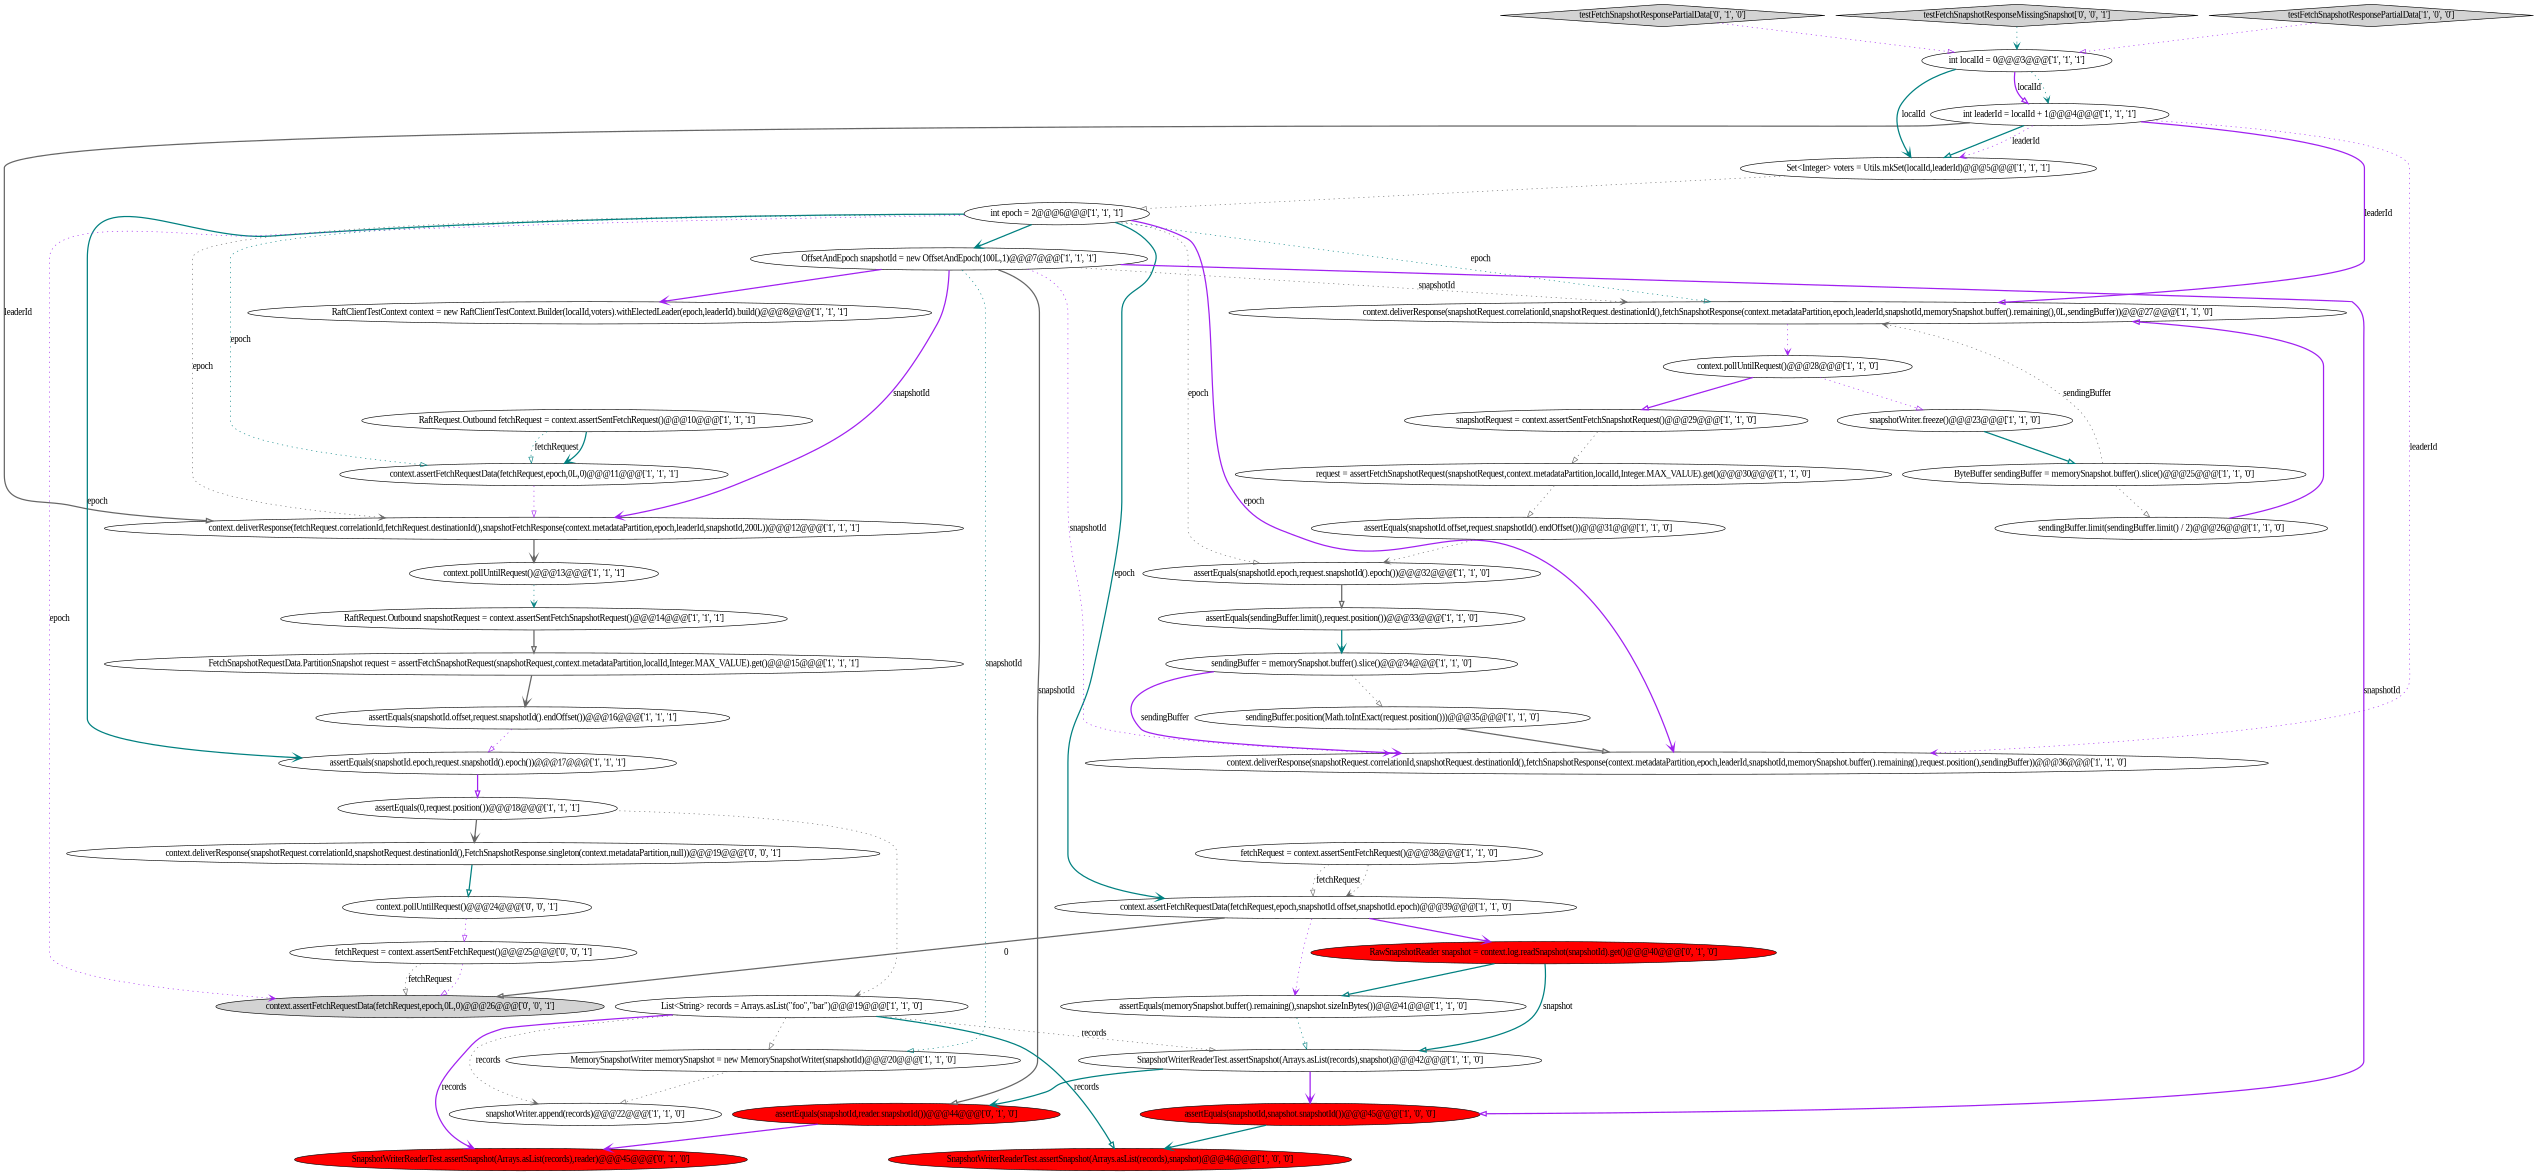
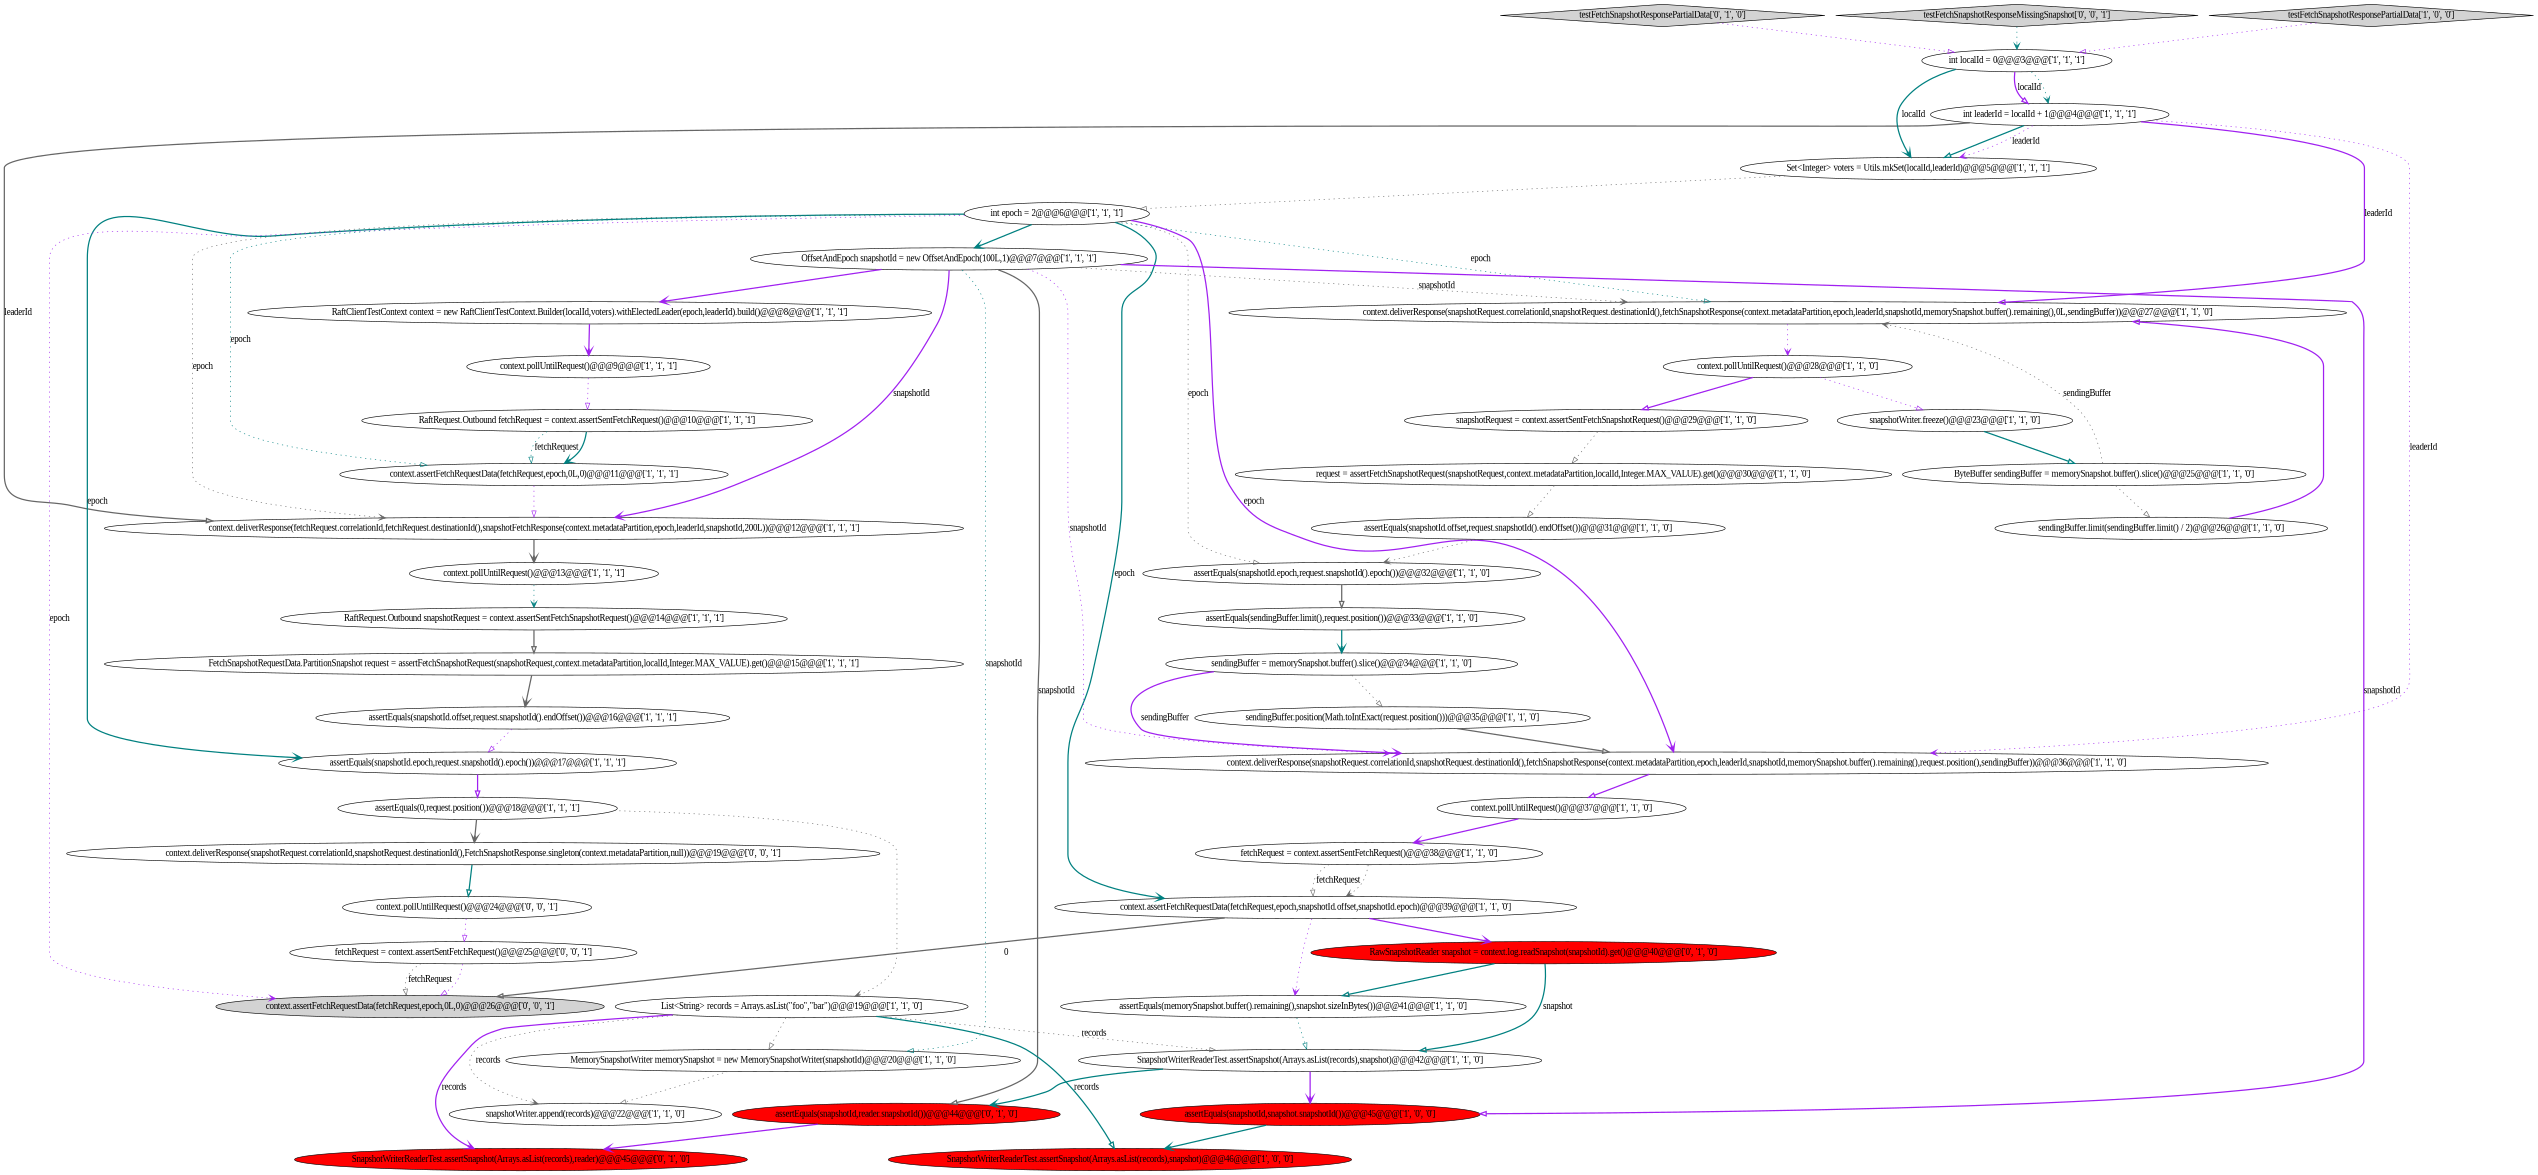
none -> (588, 367)
none -> (1562, 808)
